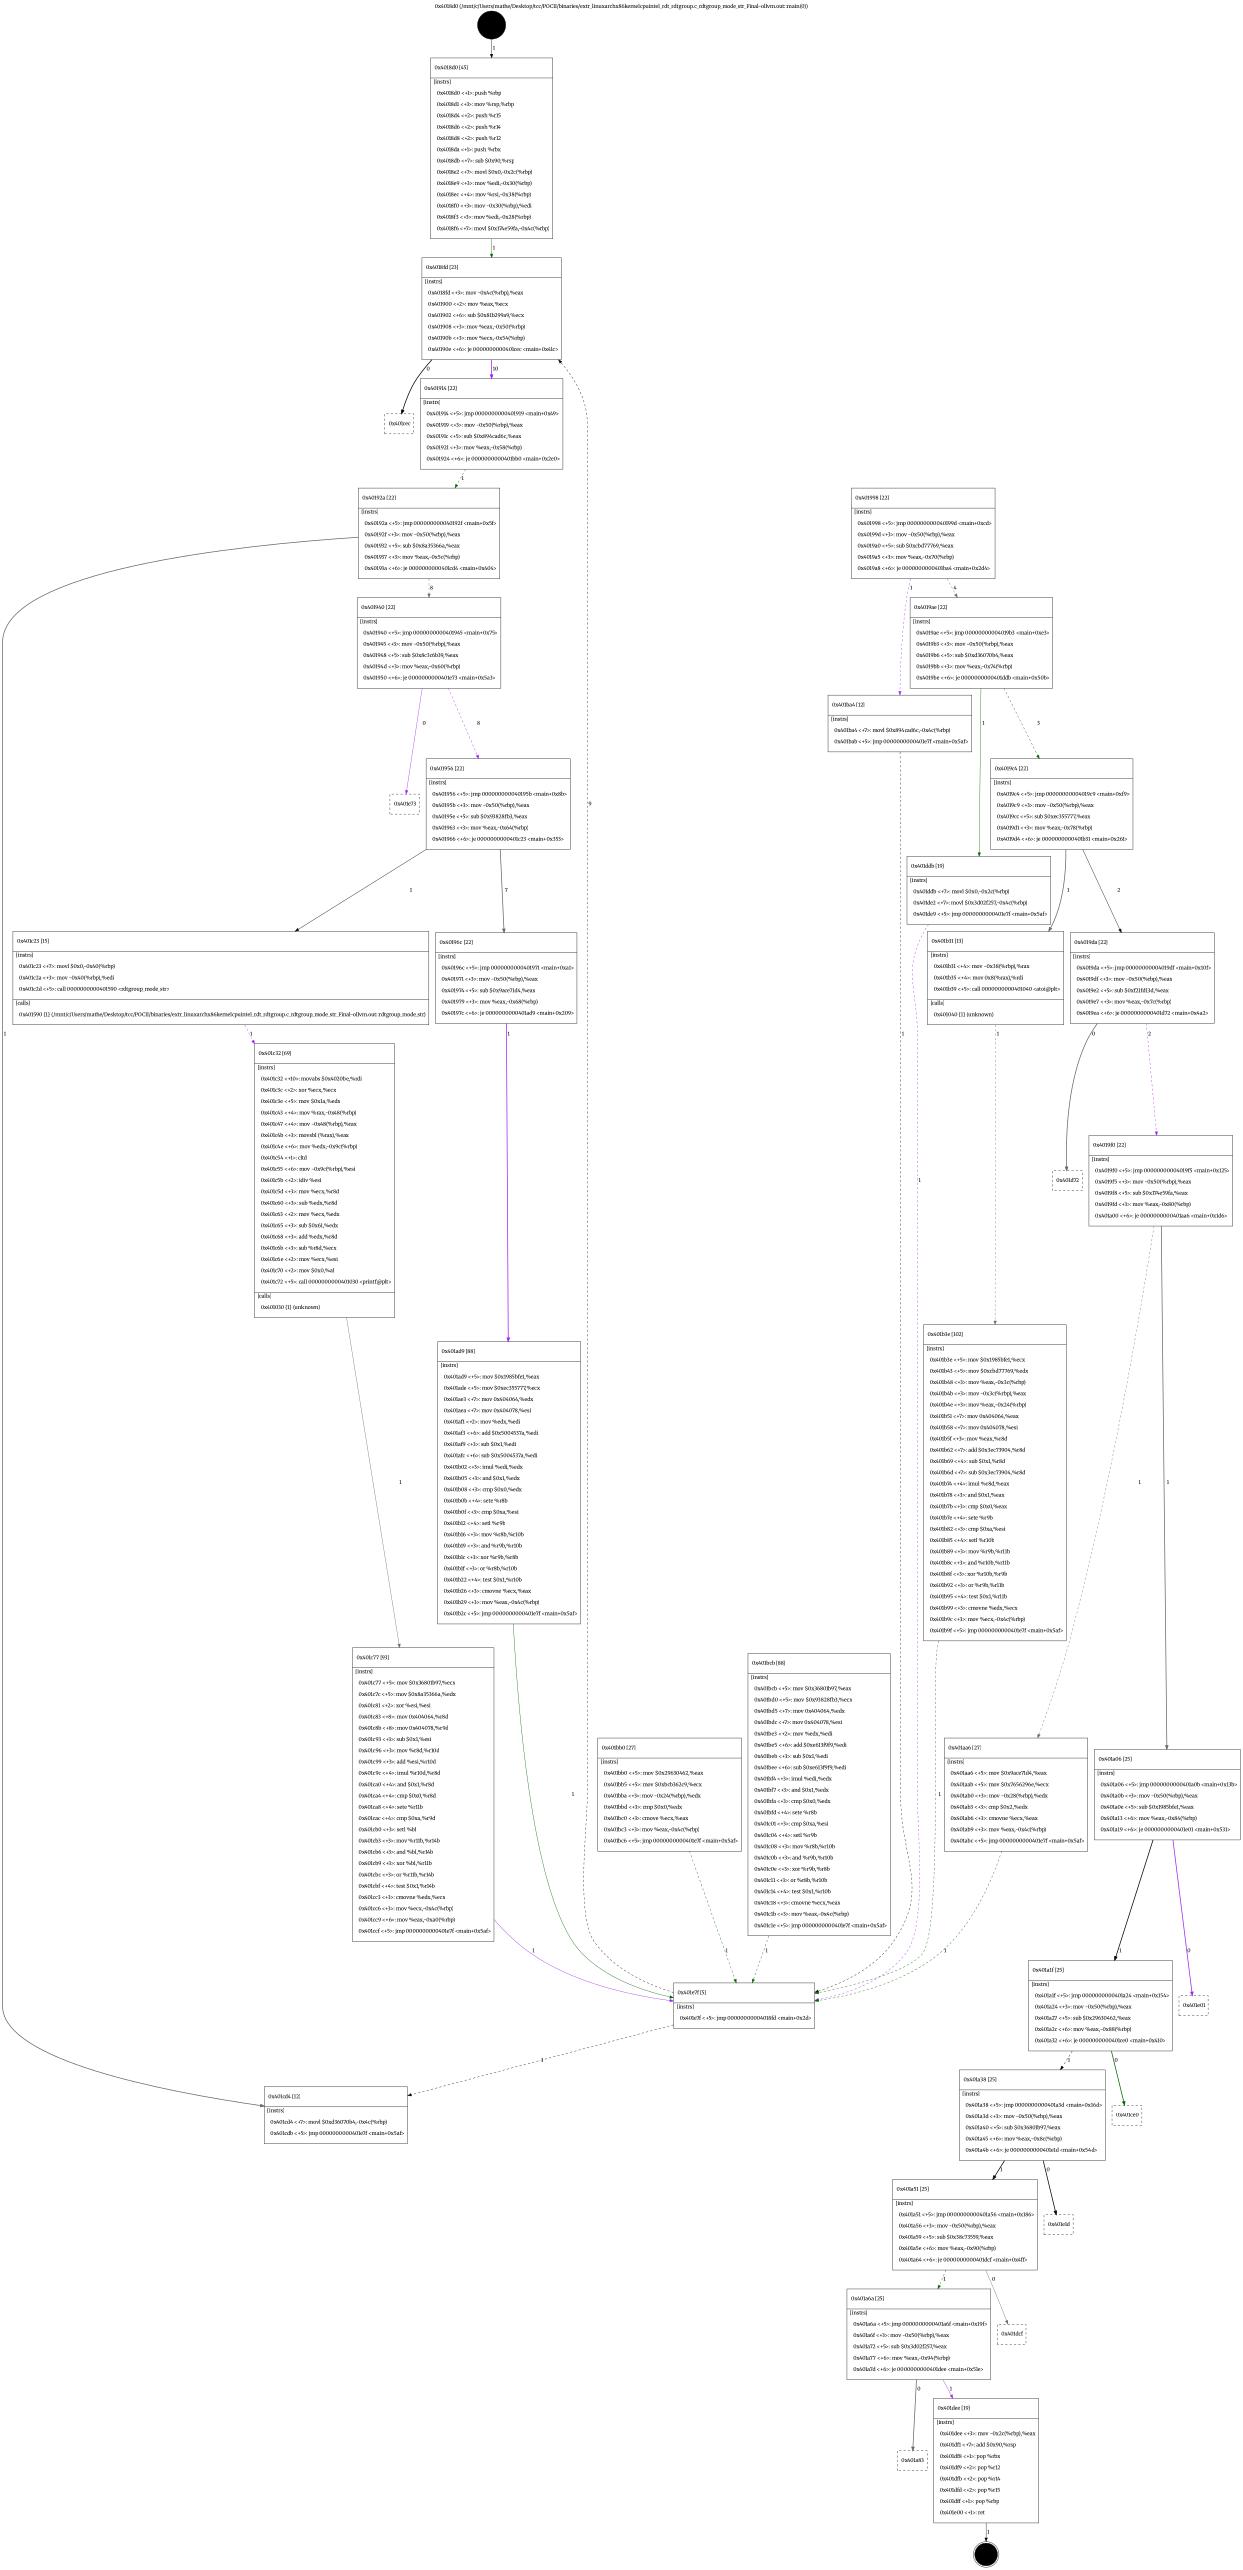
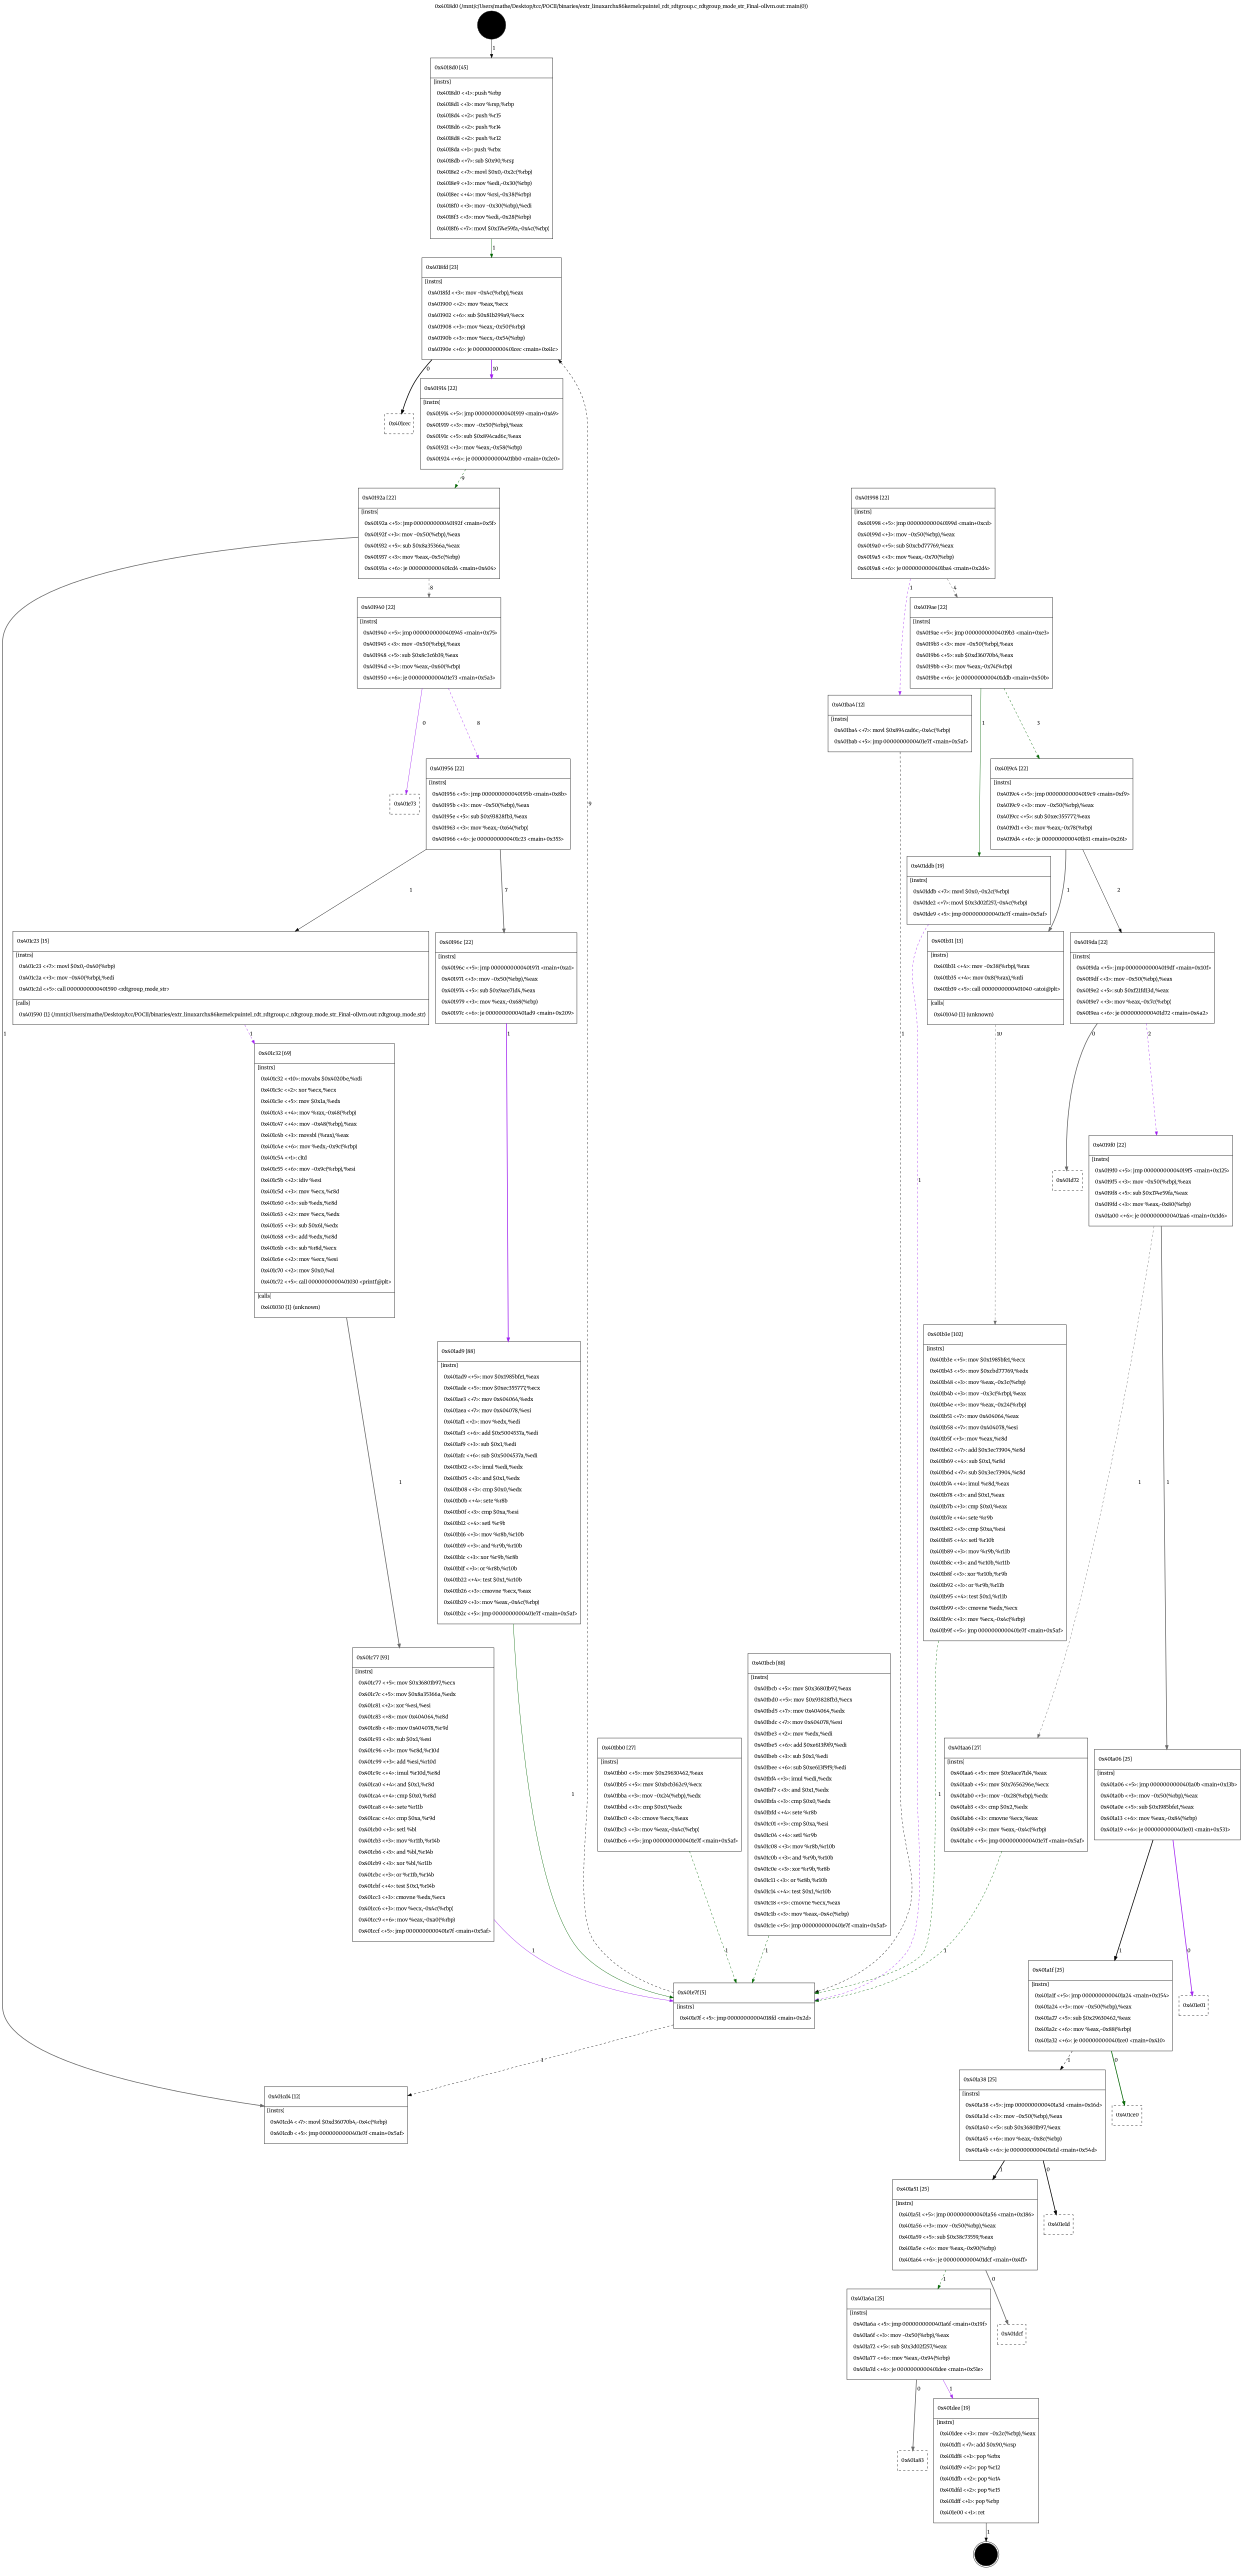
(462, 479) -> (463, 479)
(997, 1034) -> (999, 1034)
(373, 1481) -> (373, 1481)
(997, 2295) -> (997, 2295)
